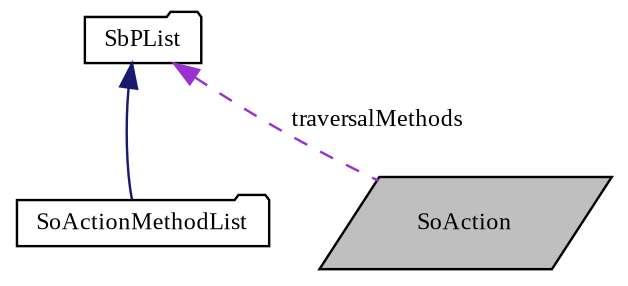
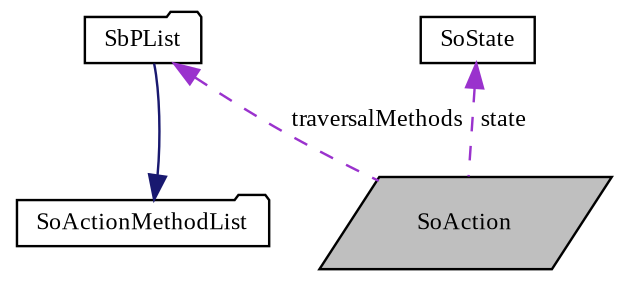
none -> (478, 40)
(127, 144) -> (159, 119)
